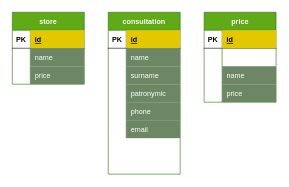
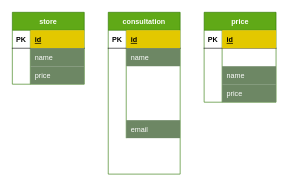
(153, 75) -> none
(153, 93) -> none
(153, 111) -> none
